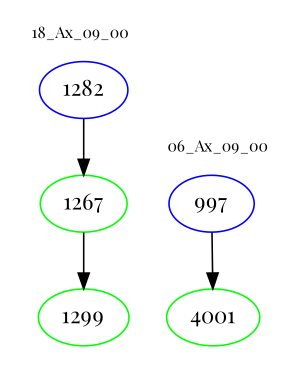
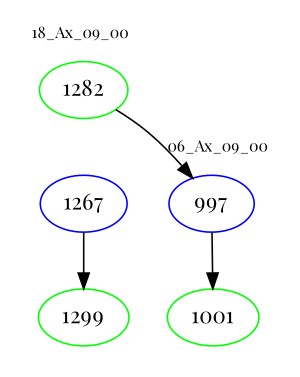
(84, 90) -> (84, 90)
(84, 139) -> (165, 148)
(84, 204) -> (84, 204)
(213, 317) -> (213, 317)
